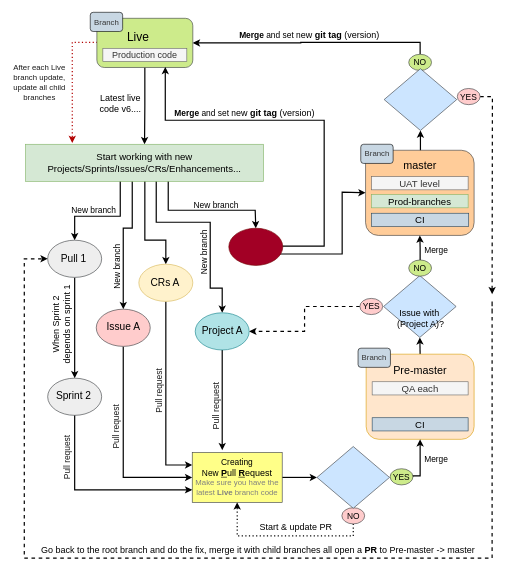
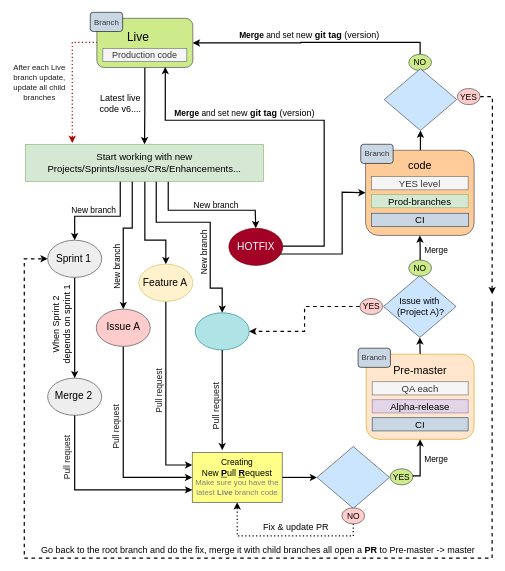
(420, 165) -> (420, 165)
(420, 183) -> (420, 183)
none -> (256, 247)
(74, 259) -> (74, 259)
(165, 283) -> (165, 283)
(421, 318) -> (421, 306)
(222, 332) -> none
(74, 397) -> (74, 397)
none -> (420, 407)
(296, 527) -> (296, 527)
